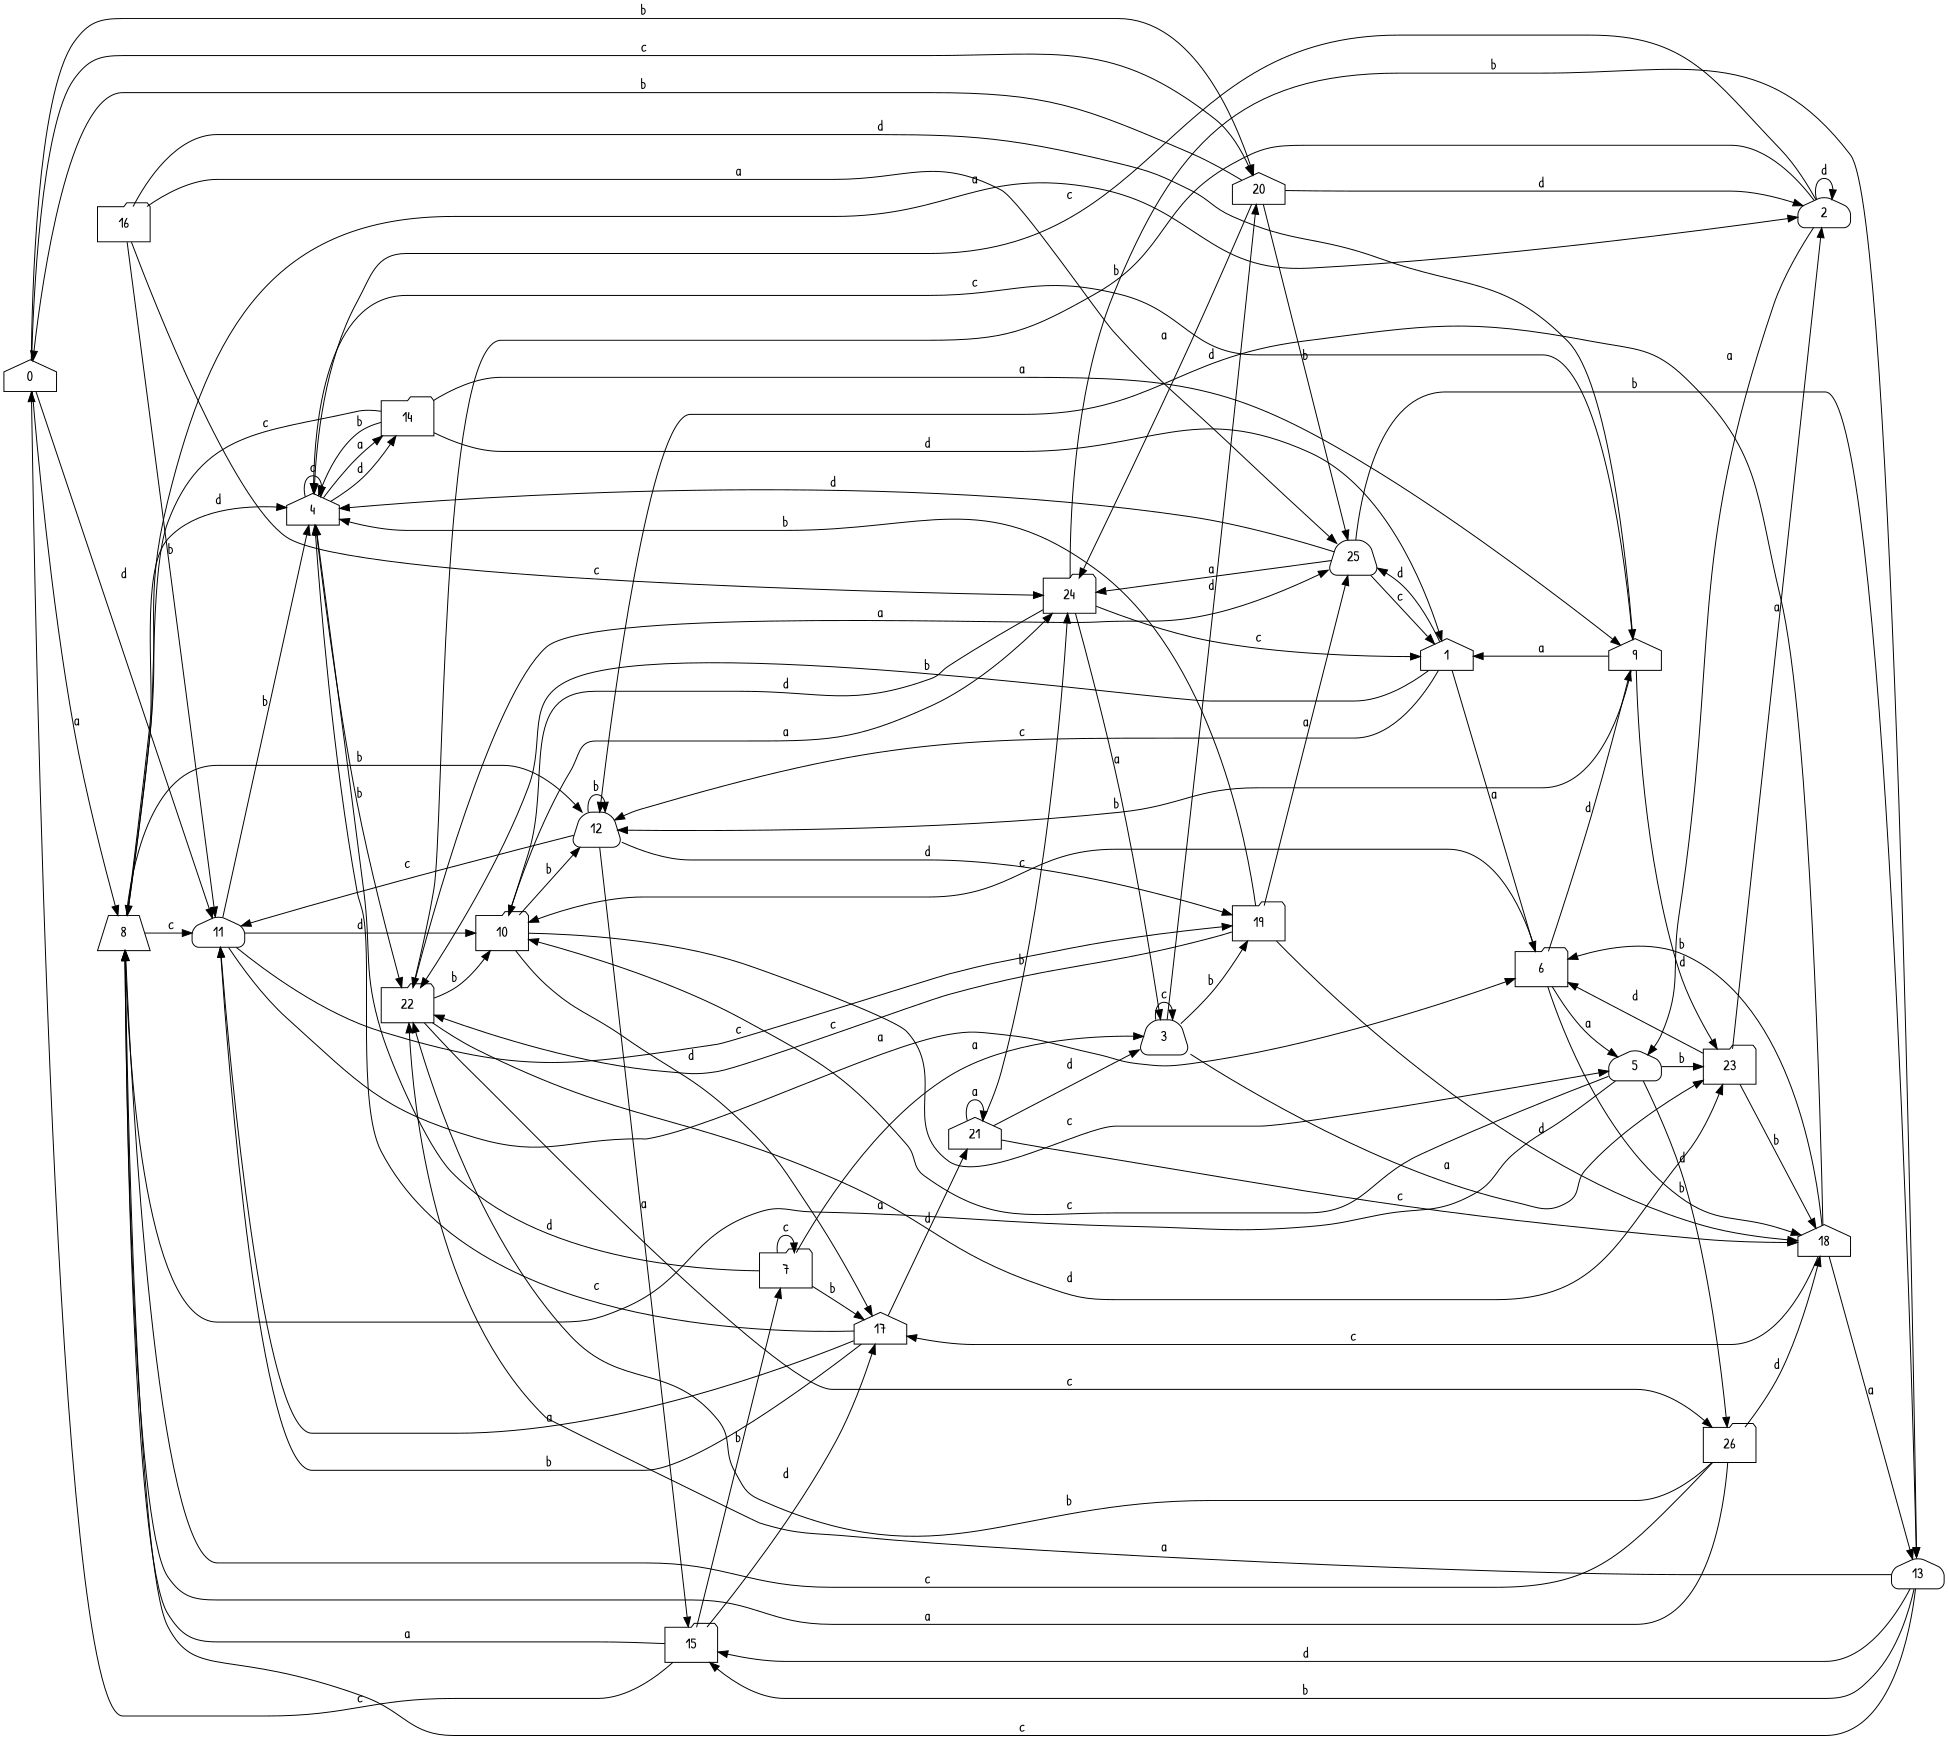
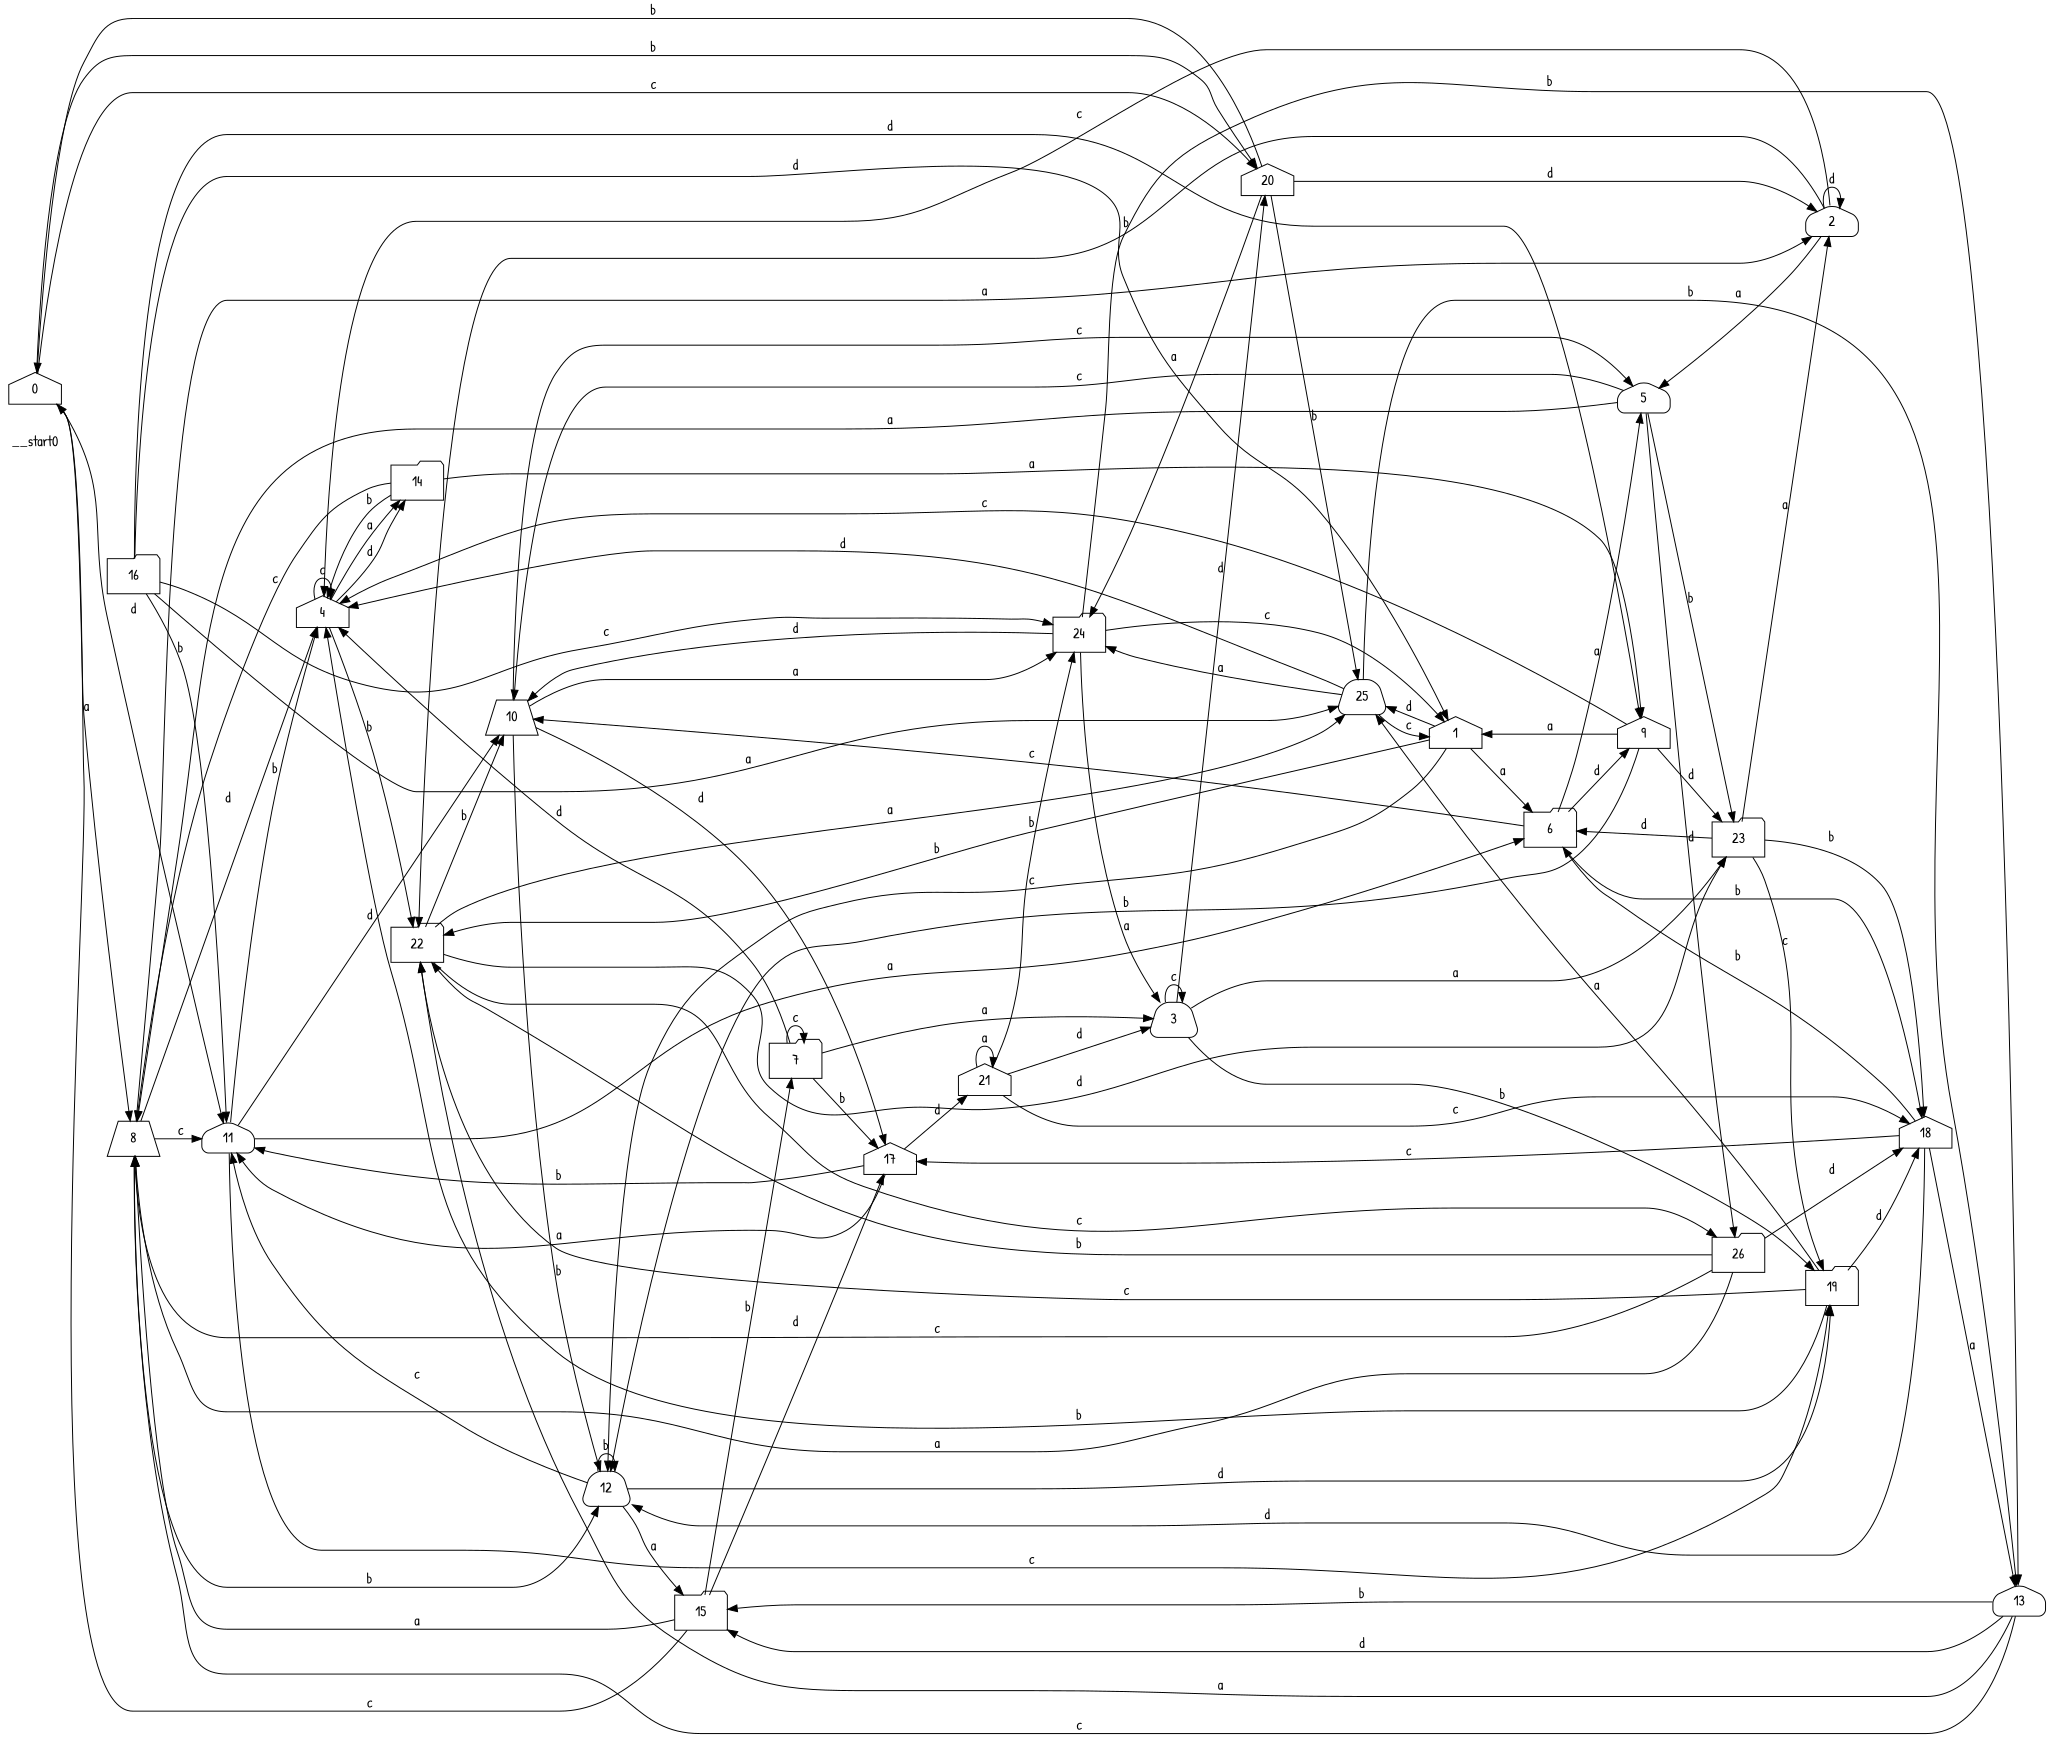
none -> (35, 443)
(986, 451) -> (781, 175)
(502, 933) -> (512, 718)
none -> (1791, 1058)
(370, 1107) -> none
